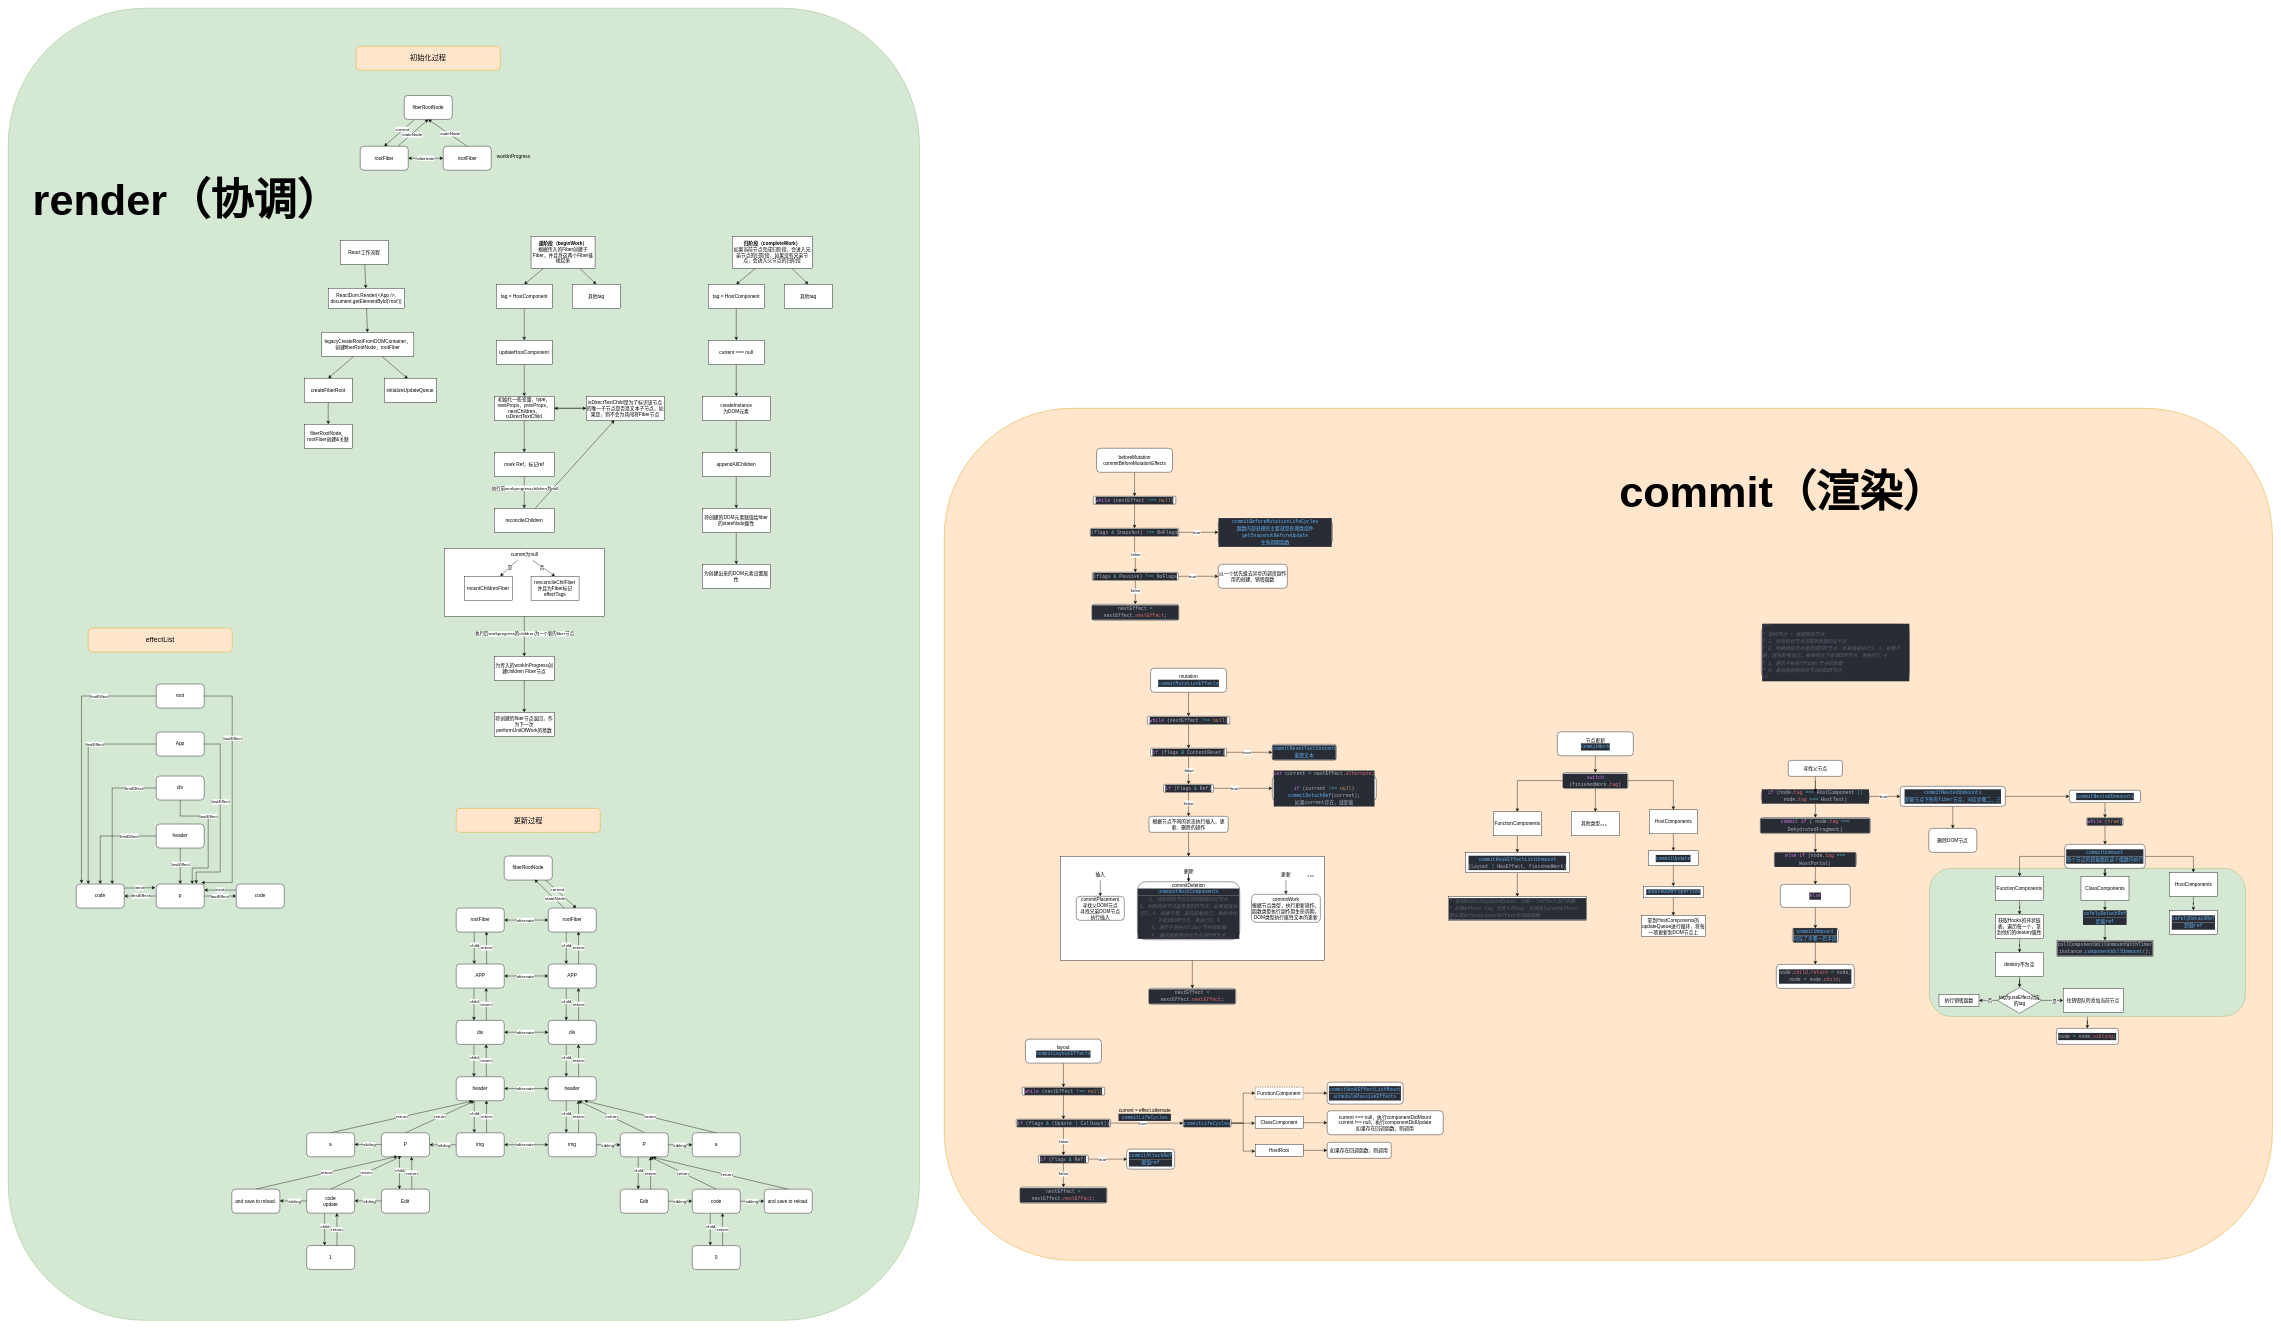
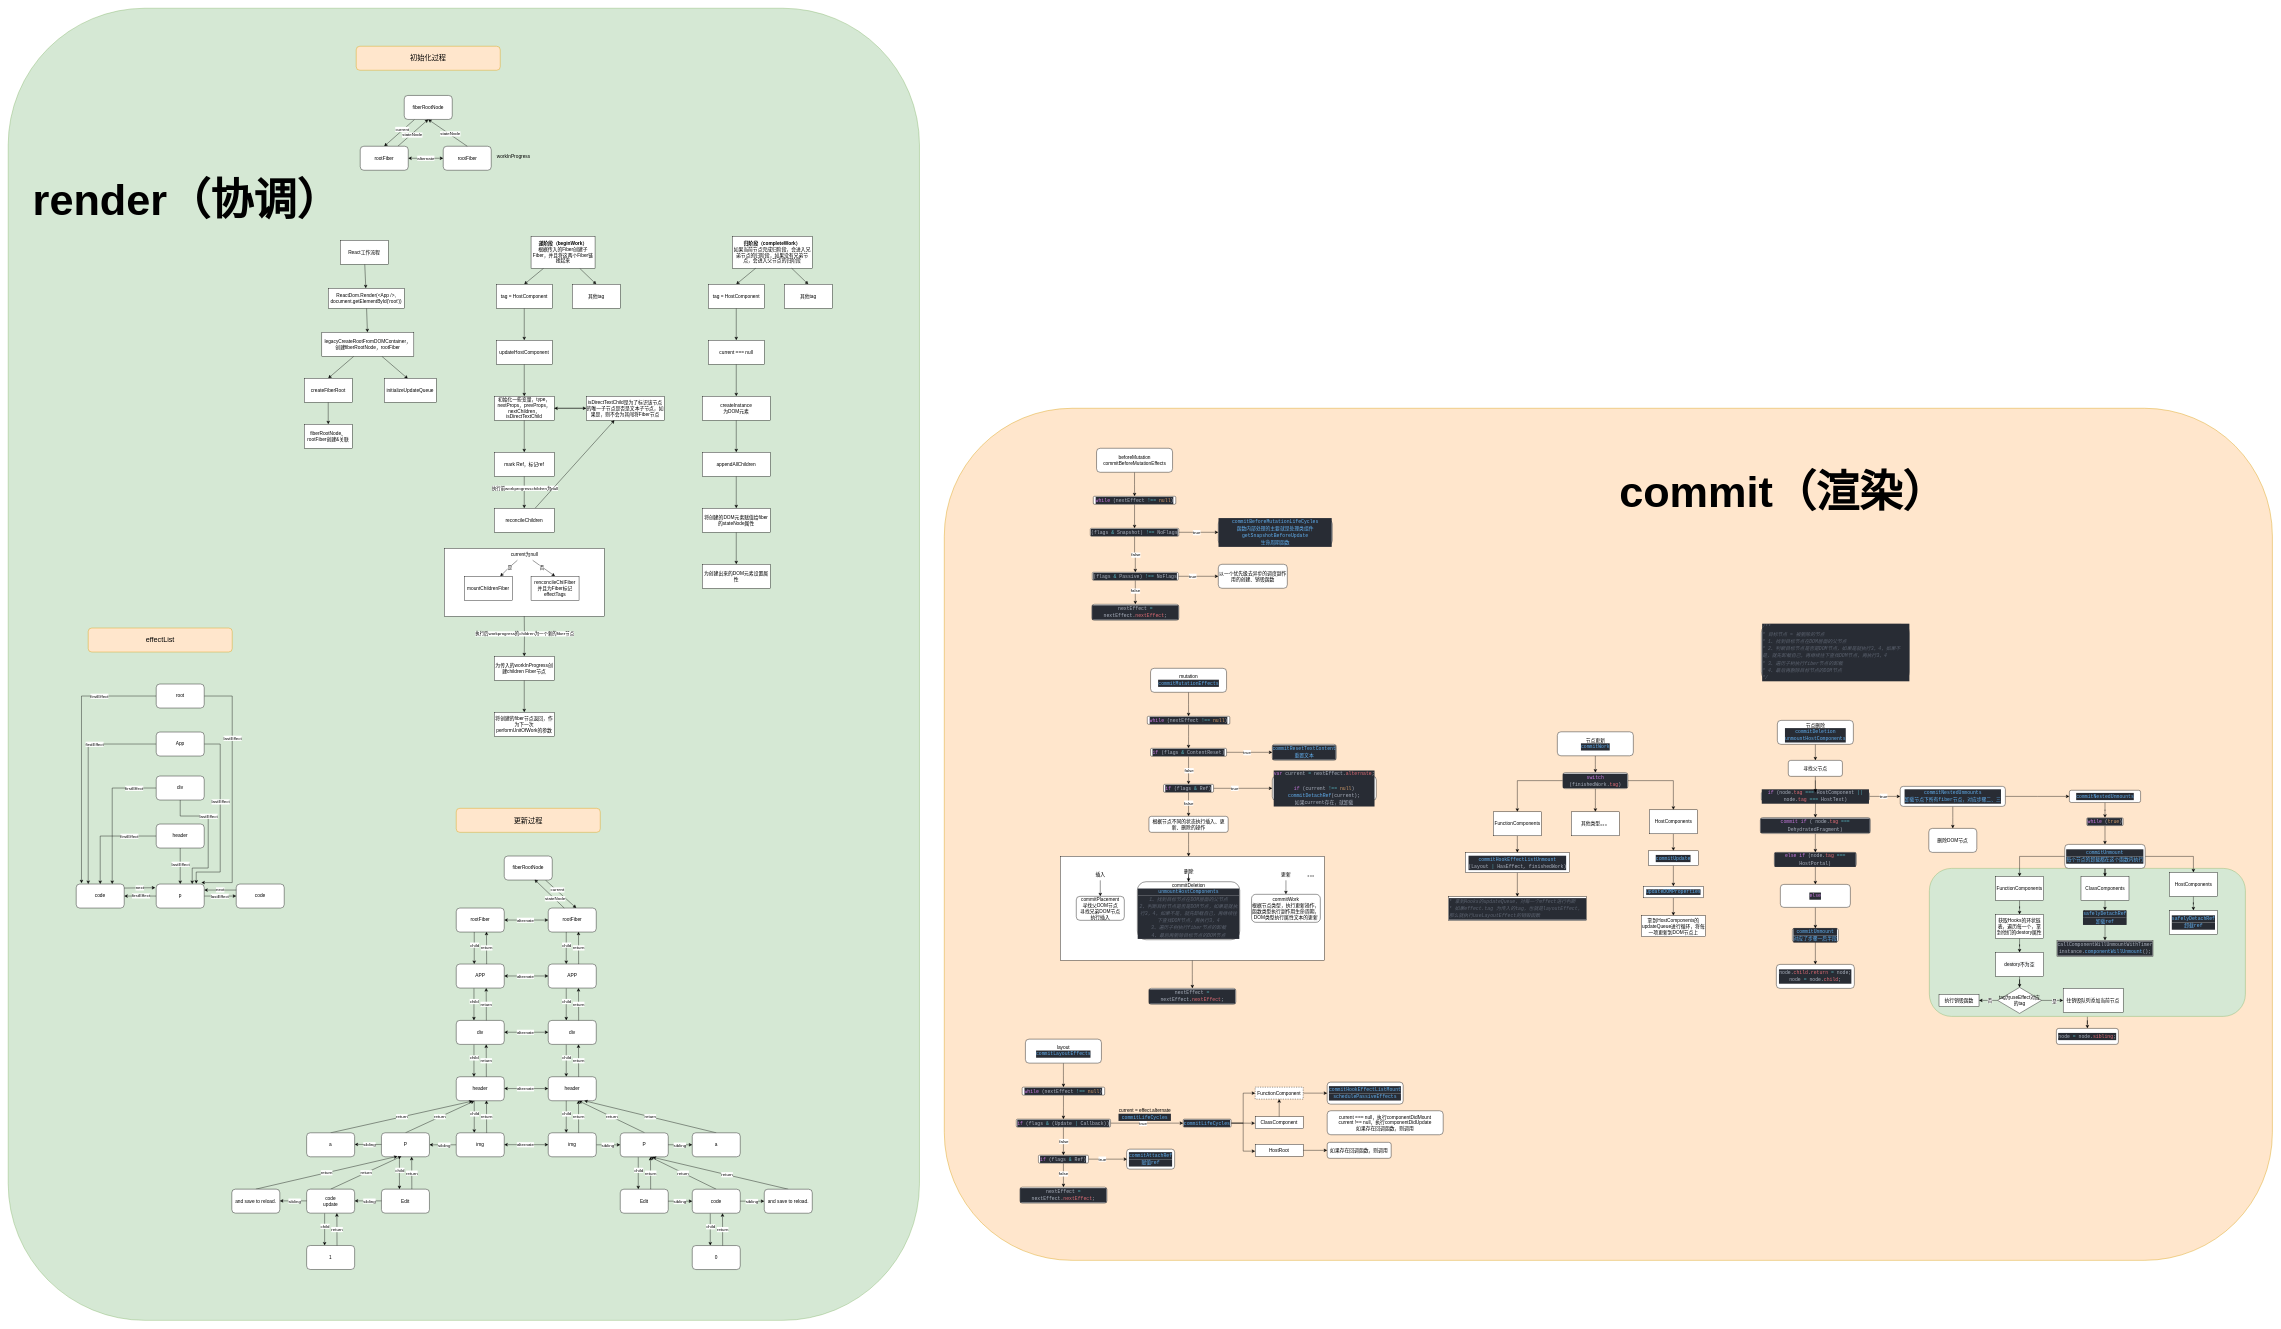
none -> (1815, 732)
none -> (1815, 757)
(1324, 1123) -> (1279, 1103)
